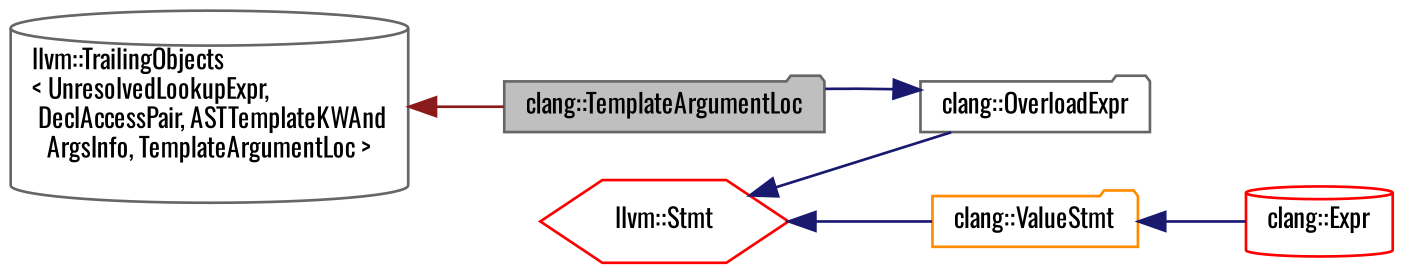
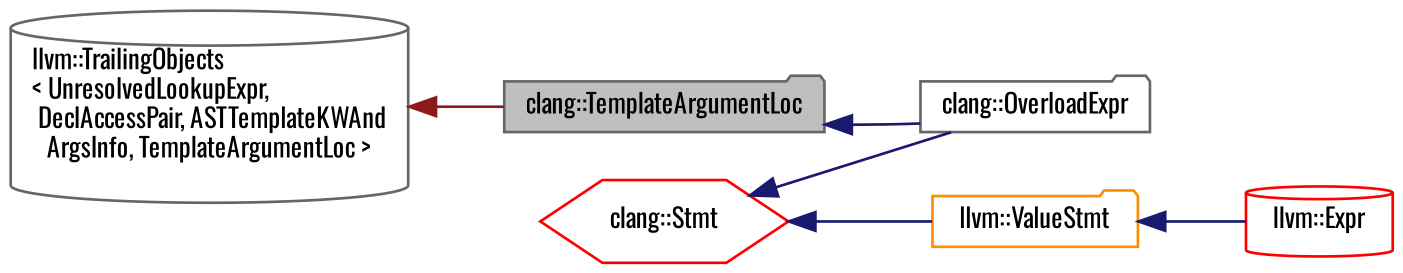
(859, 89) -> (886, 124)
(664, 221) -> (664, 221)
(1035, 221) -> (1035, 221)
(1319, 221) -> (1319, 221)
